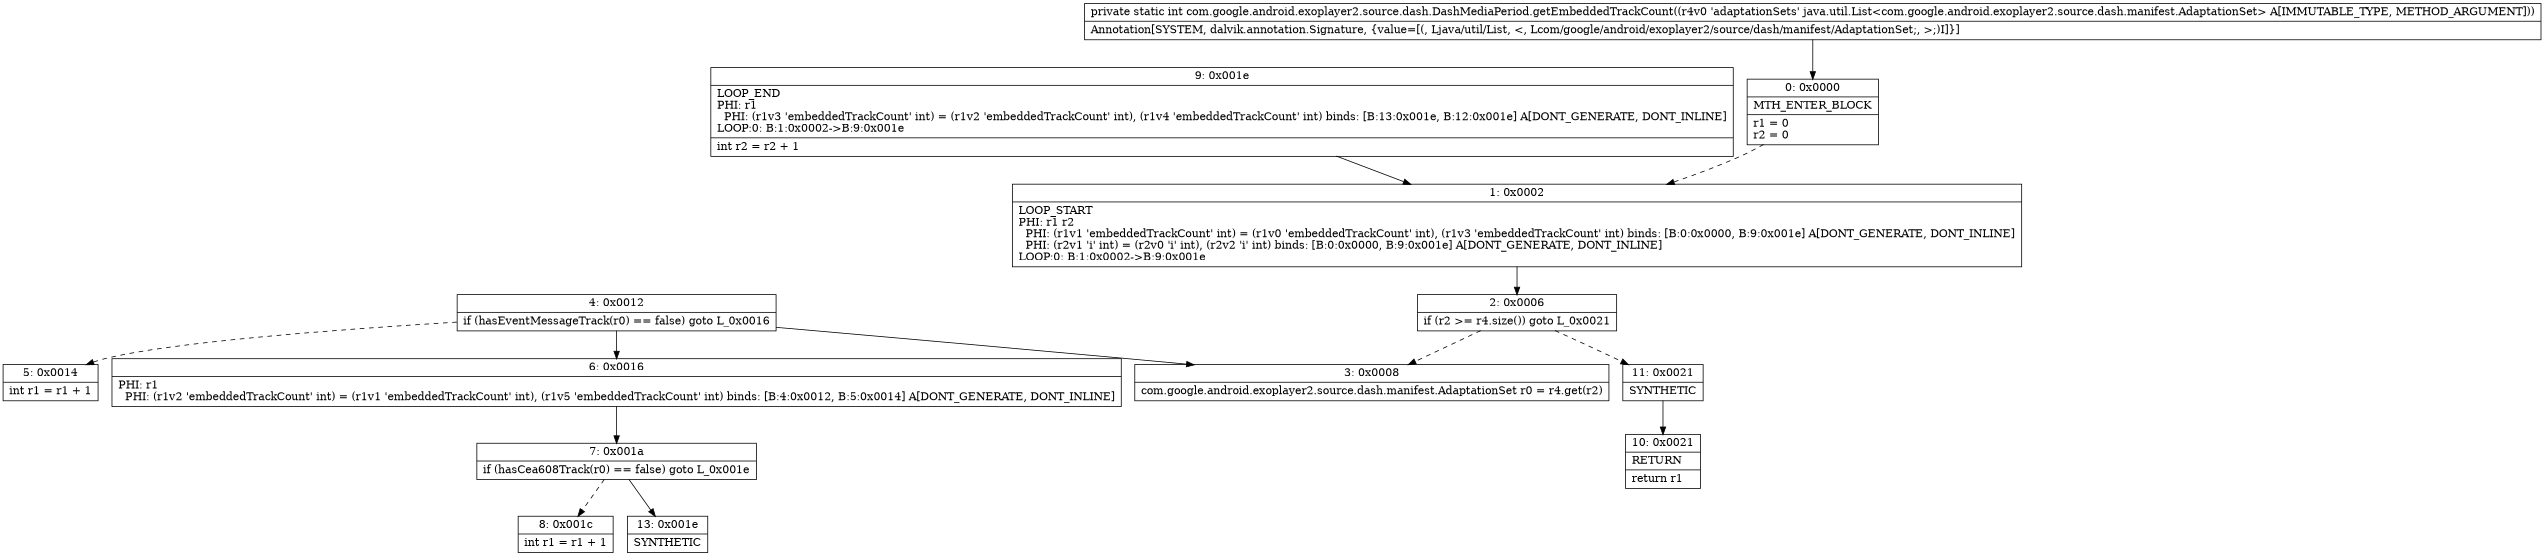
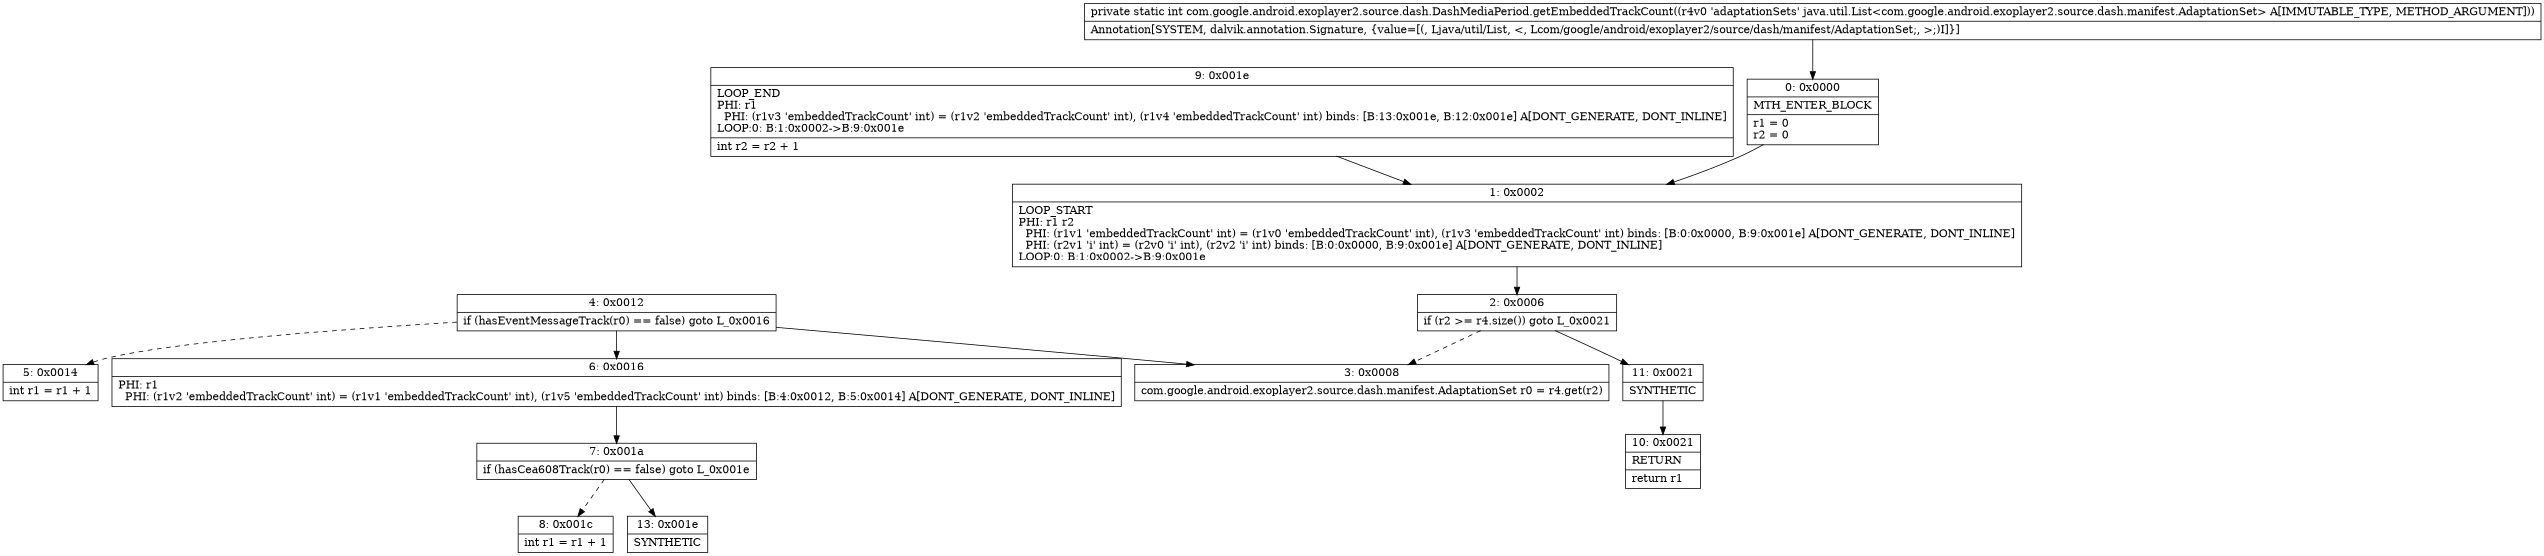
(1720, 165) -> (1720, 165)
(1588, 346) -> (1588, 346)
